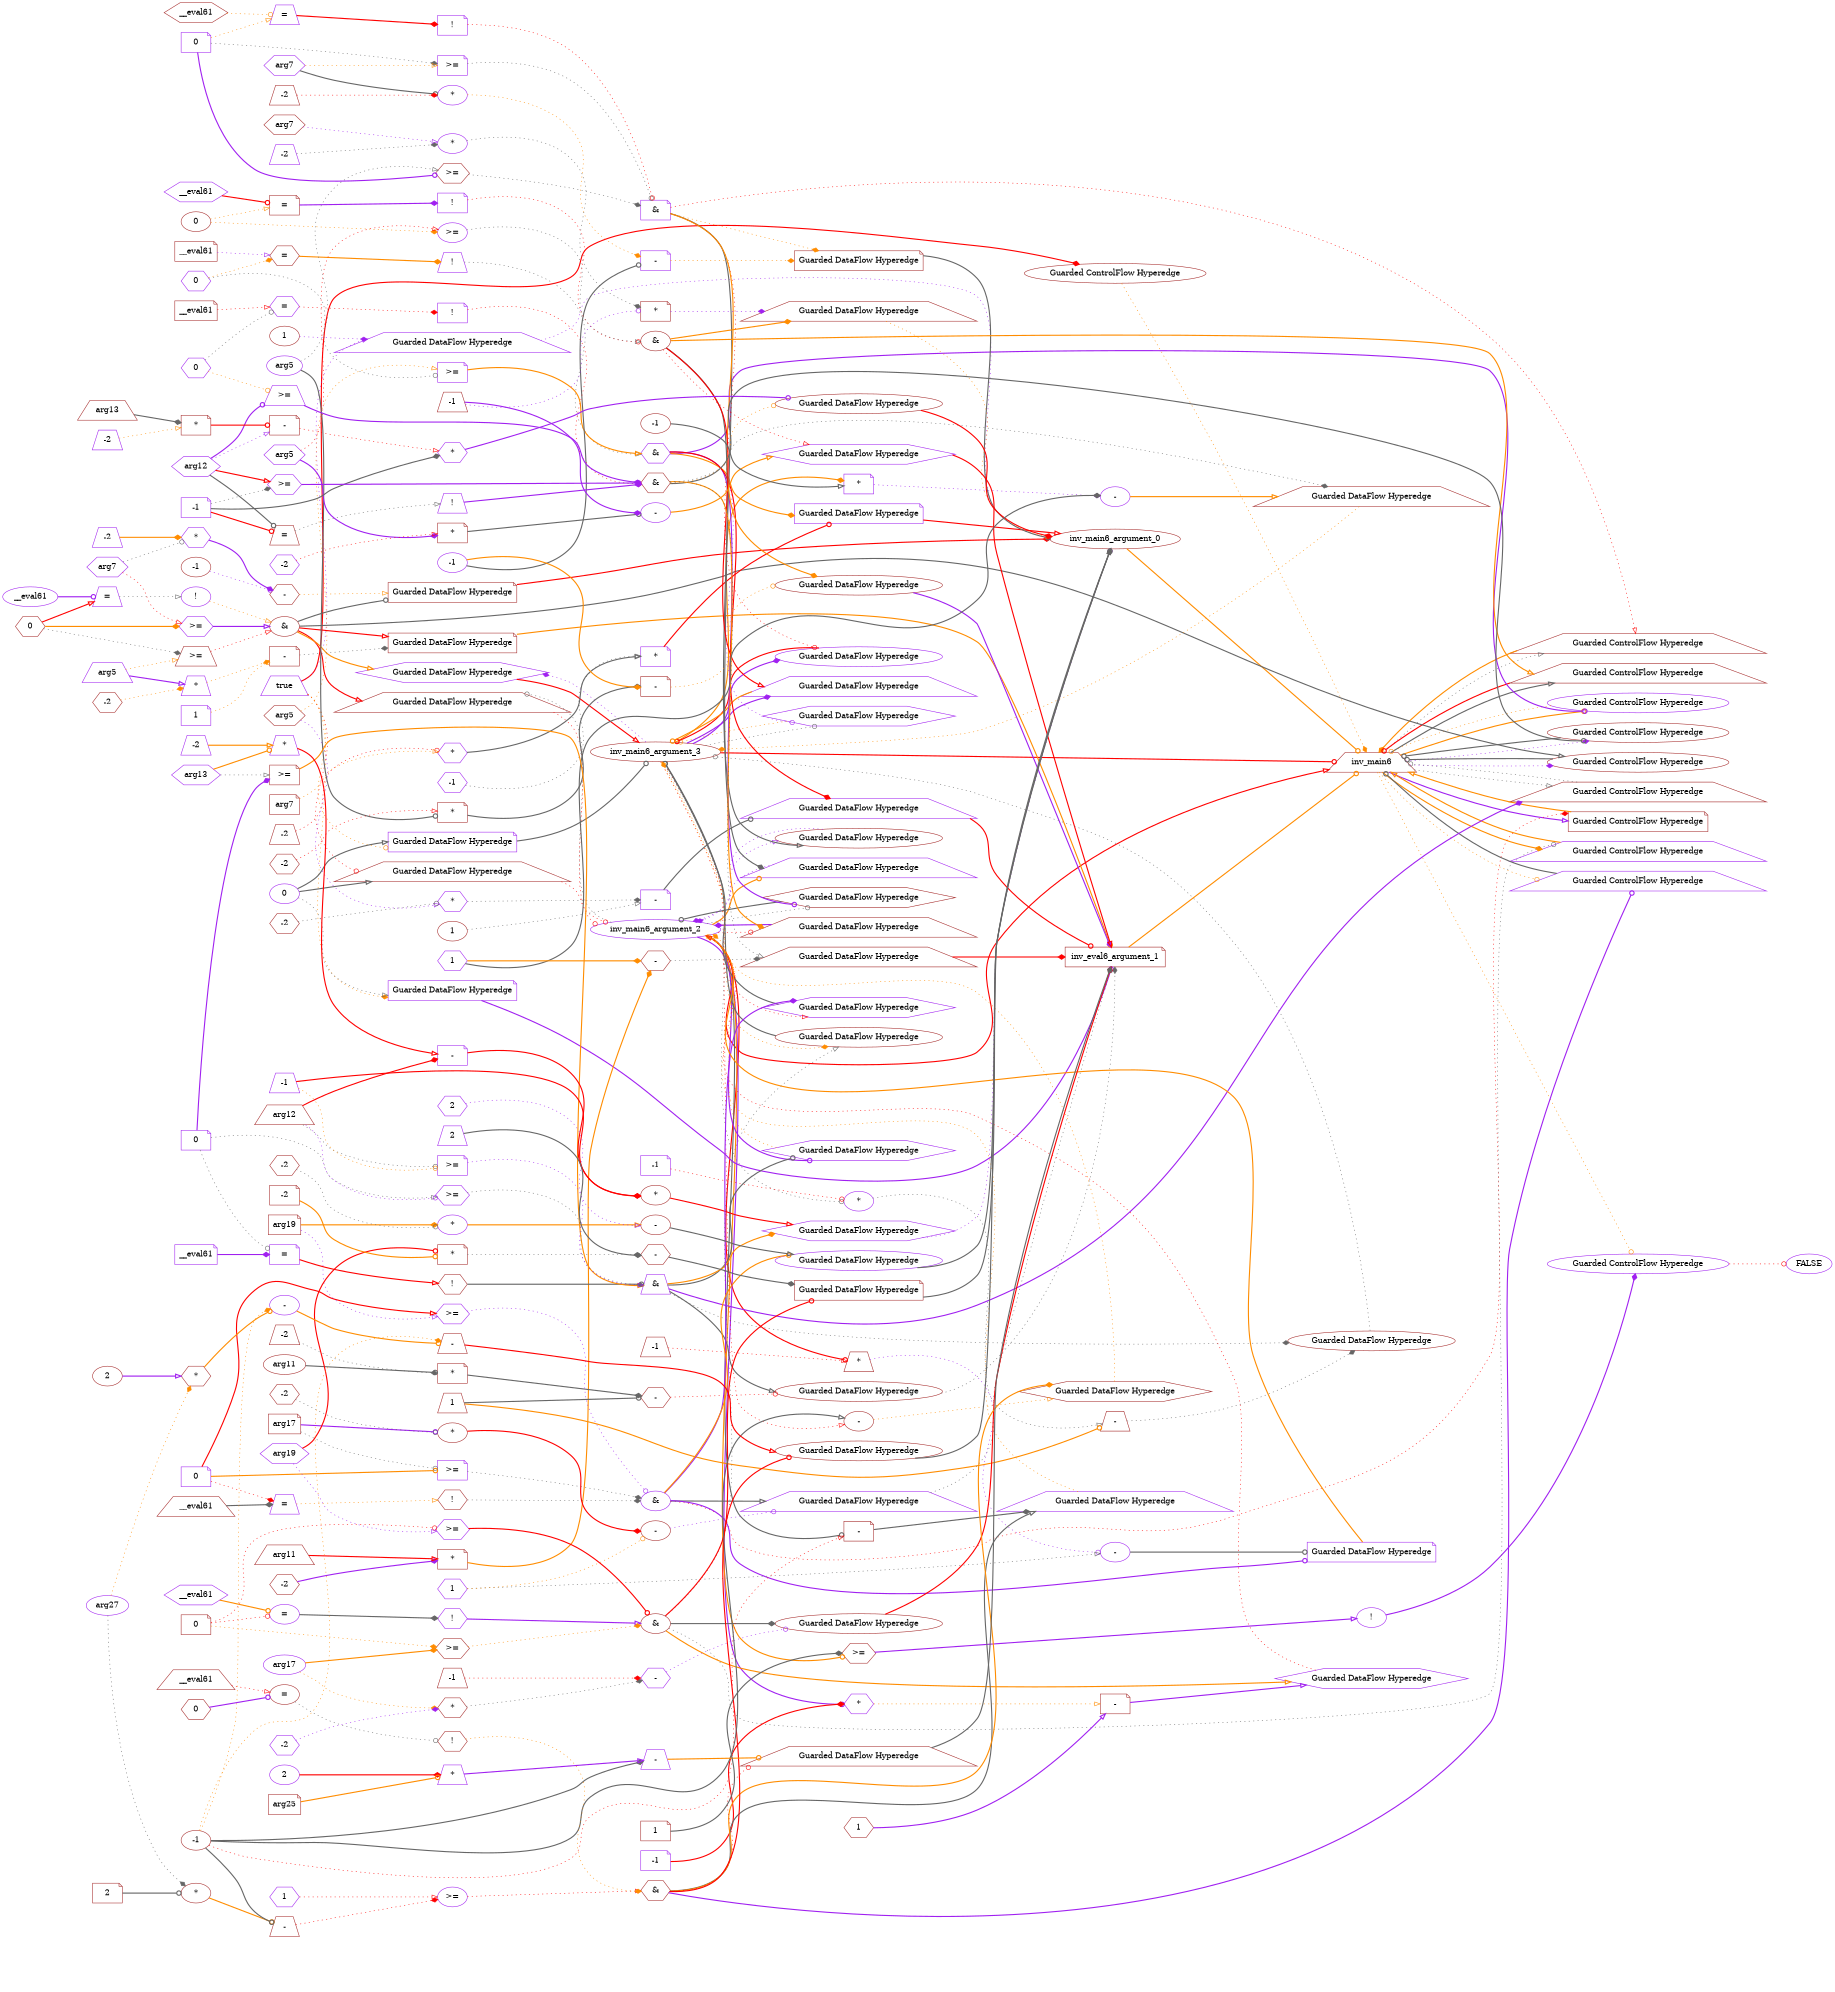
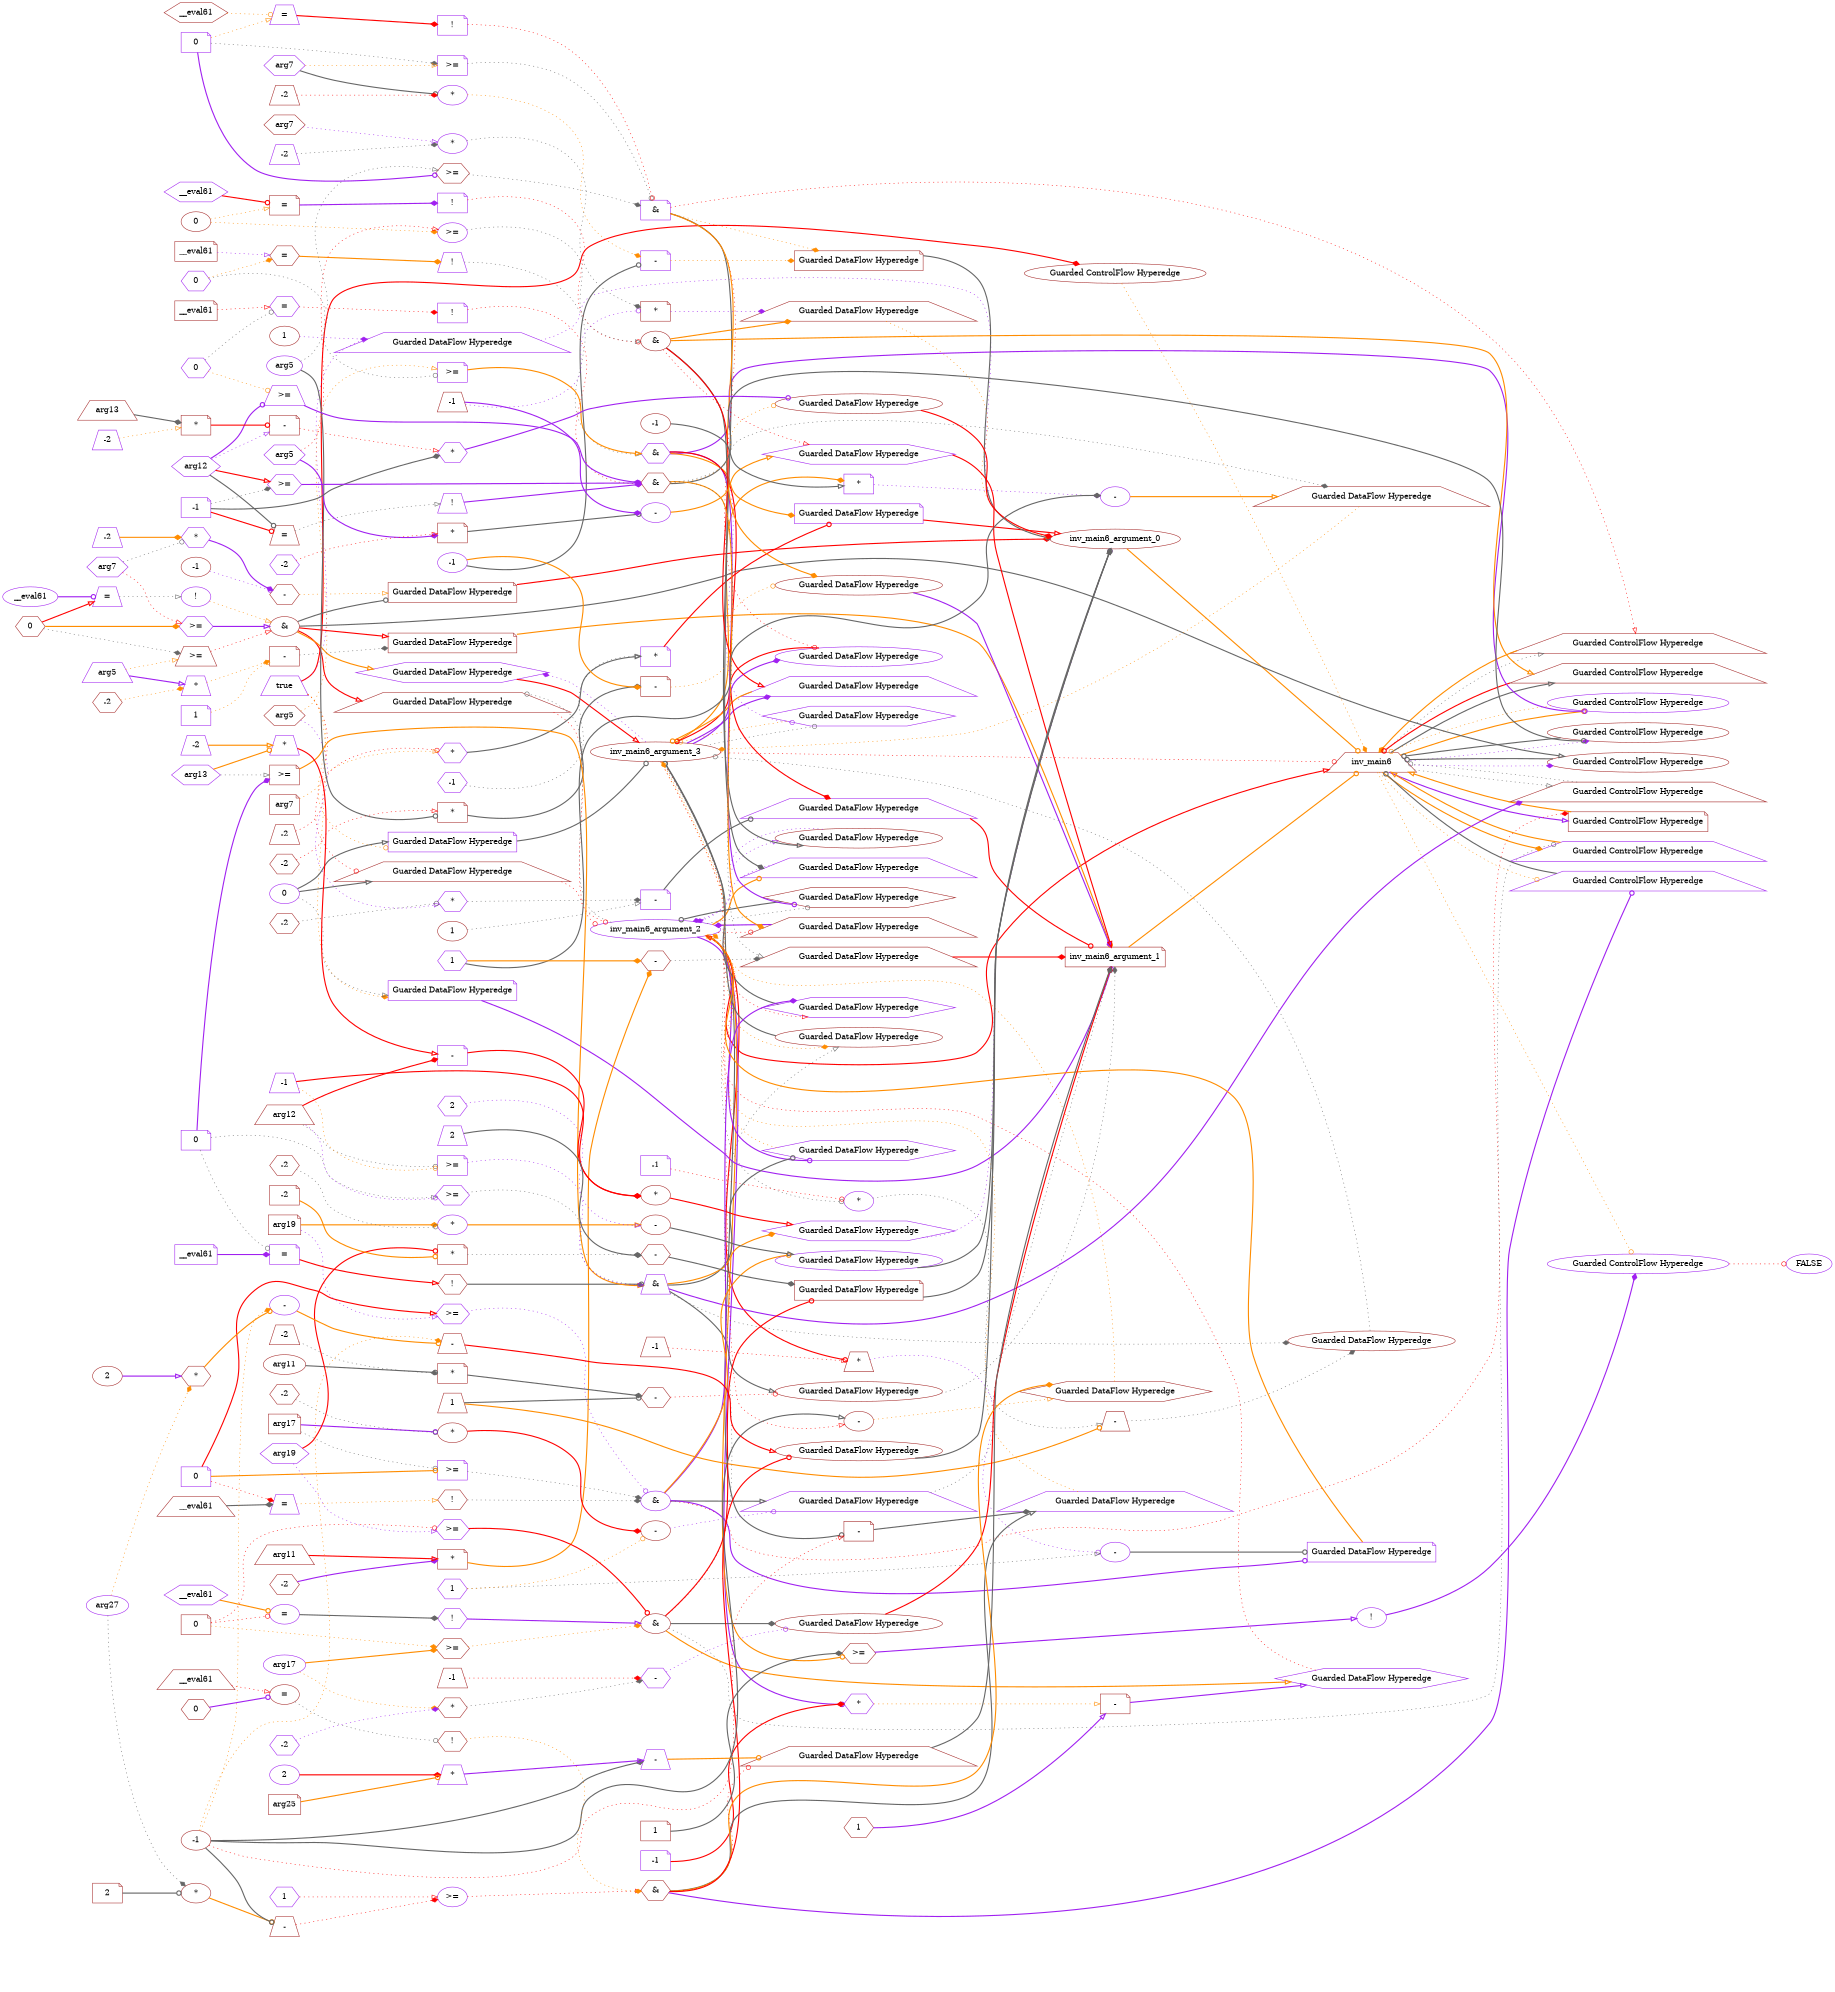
(1026, 757) -> (1026, 757)
(1115, 957) -> (1115, 957)
